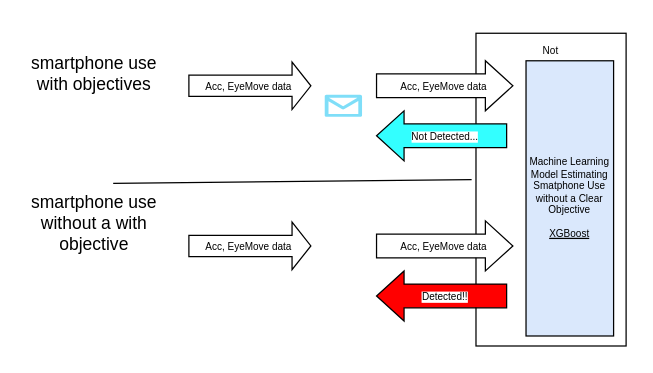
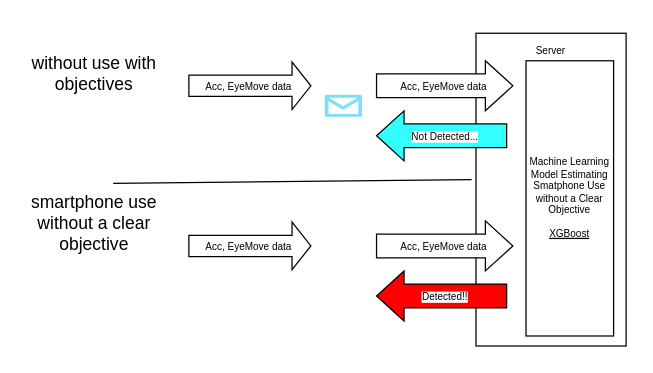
(551, 49) -> (551, 49)
(94, 73) -> (94, 73)
(569, 198) -> (569, 198)
(94, 223) -> (94, 223)
